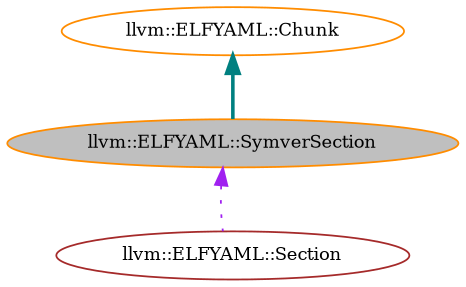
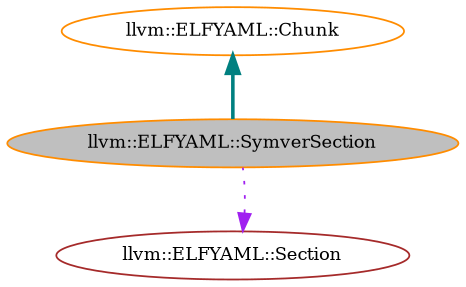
(221, 209) -> (245, 190)
